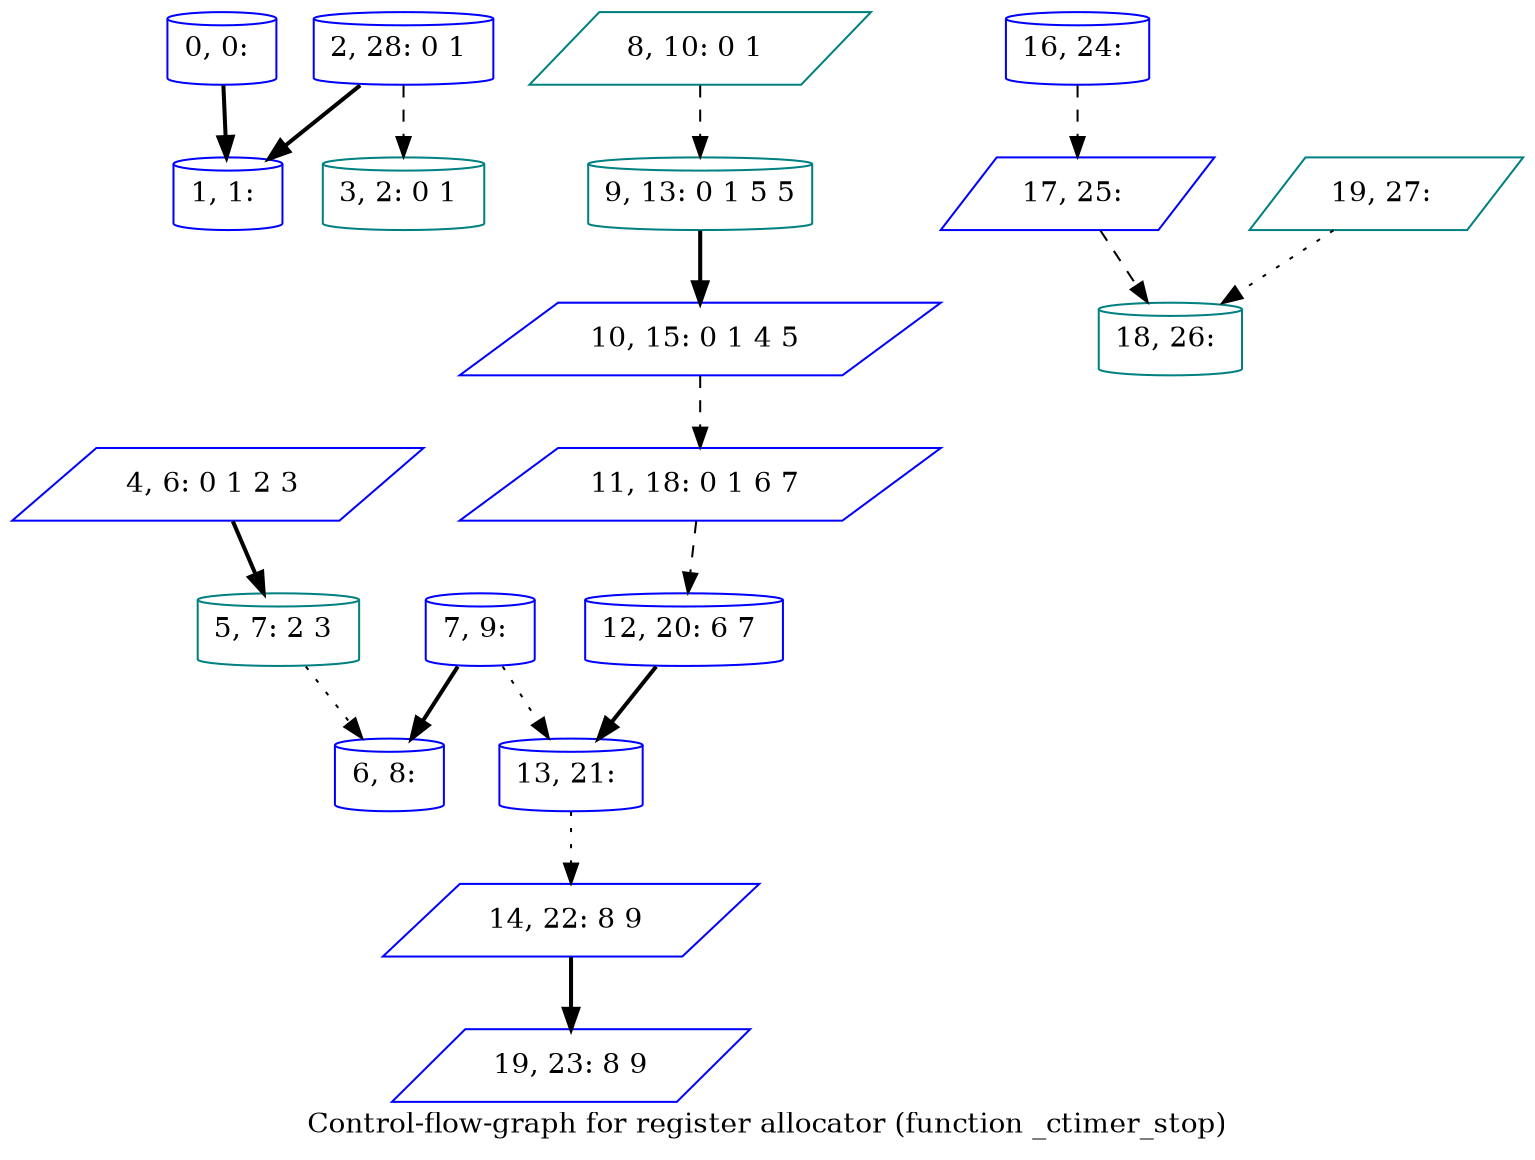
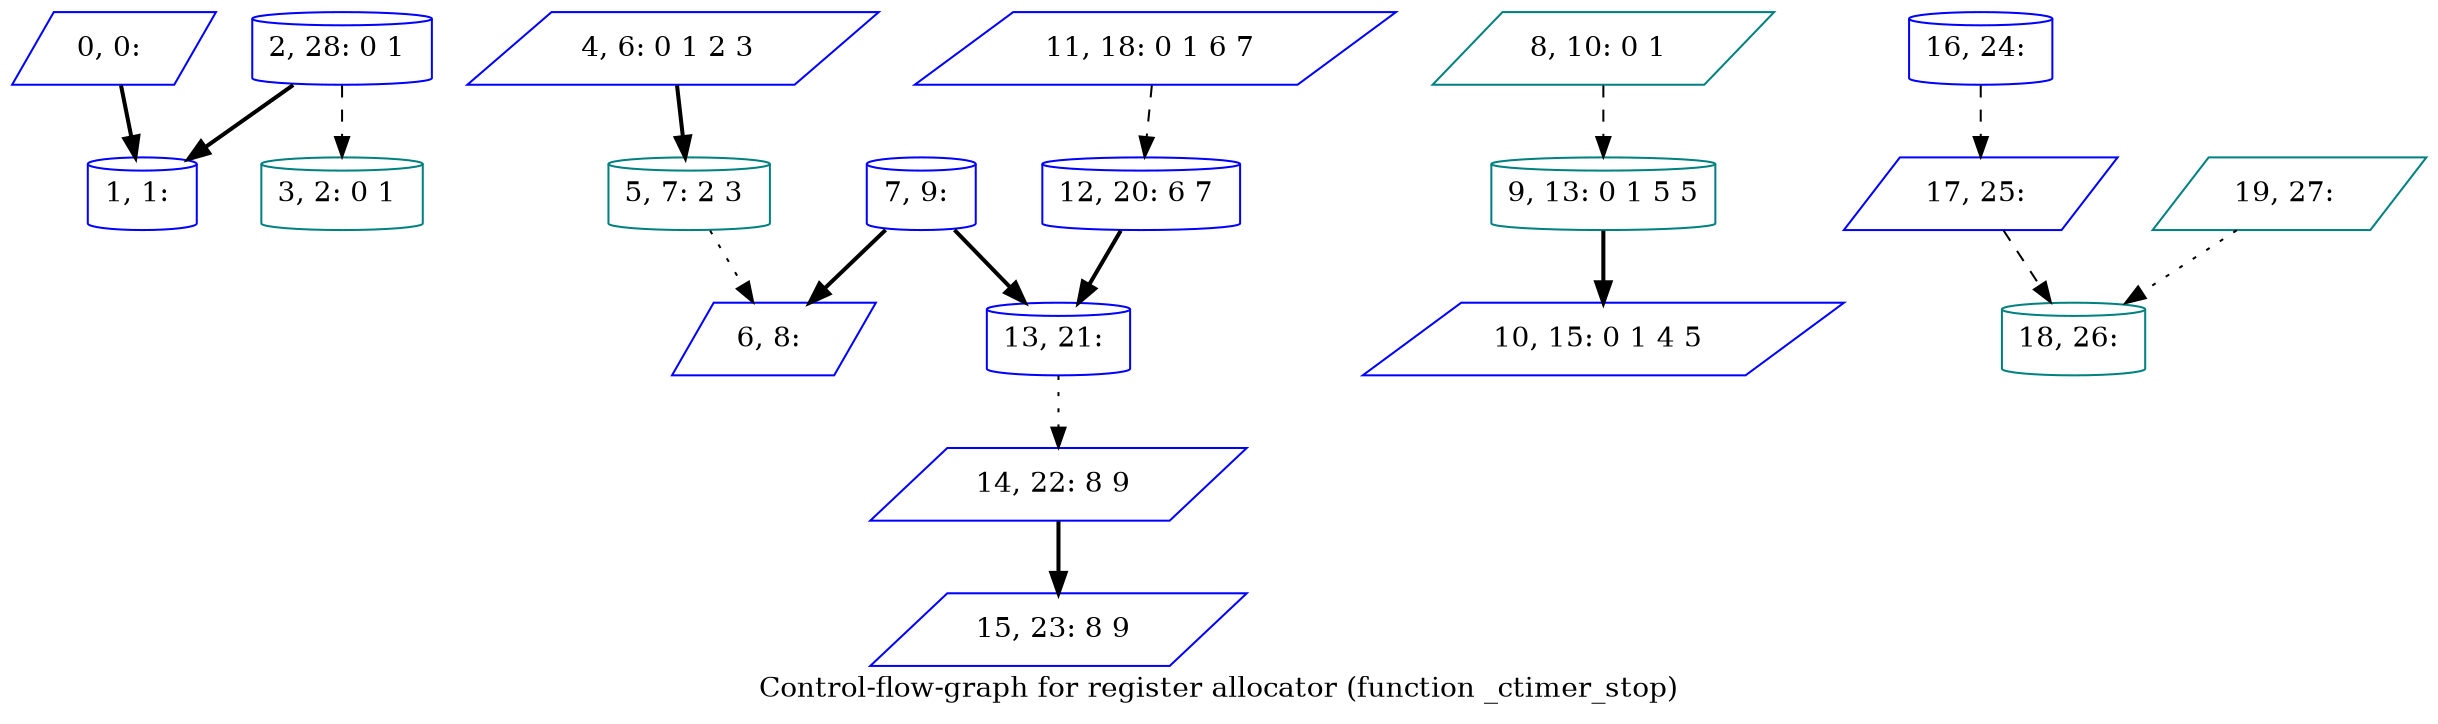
(222, 48) -> (114, 48)
(700, 402) -> none
(520, 694) -> (982, 259)
(389, 775) -> (774, 339)
(571, 1066) -> (1058, 630)
